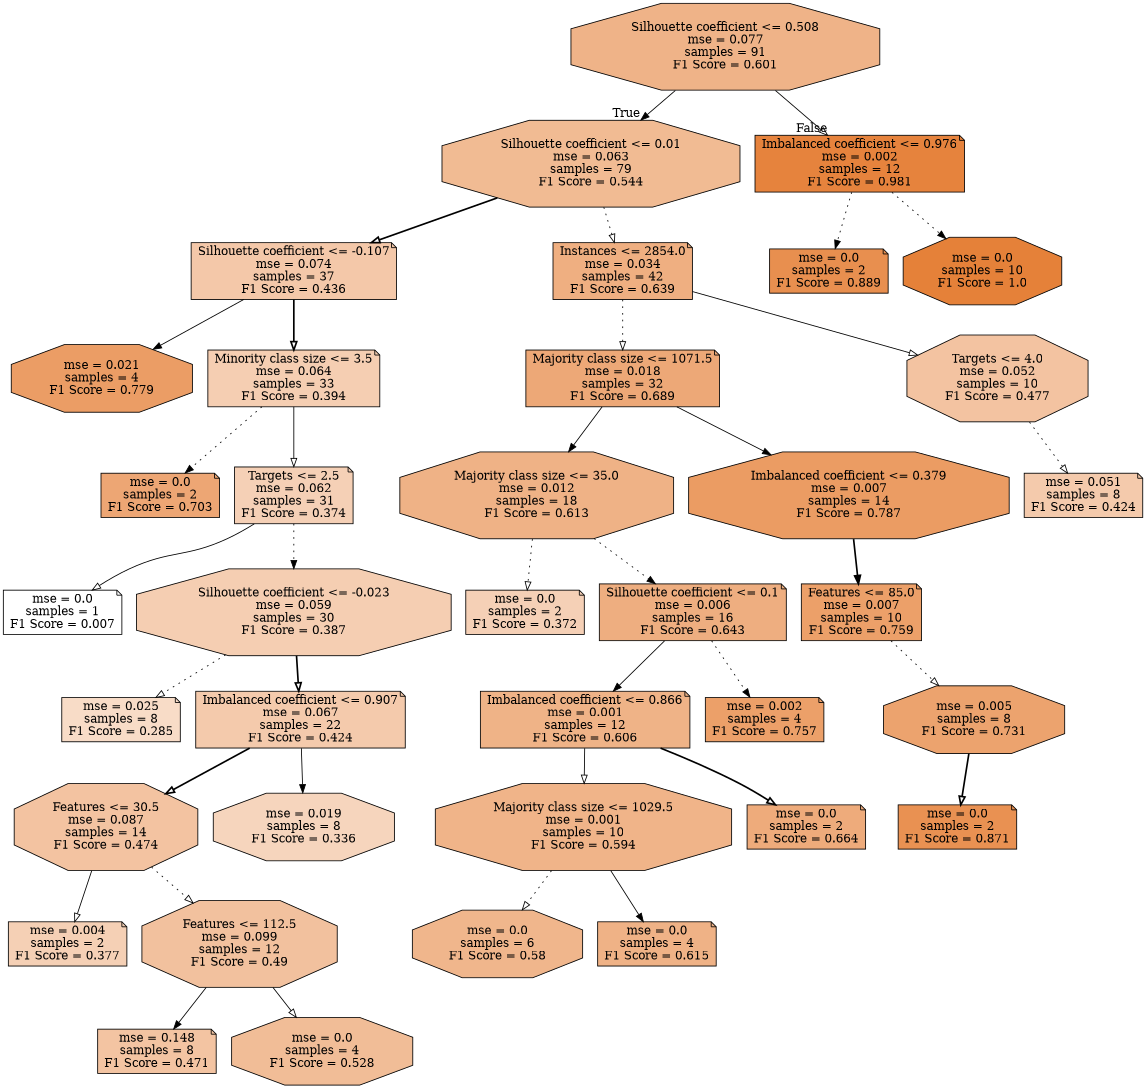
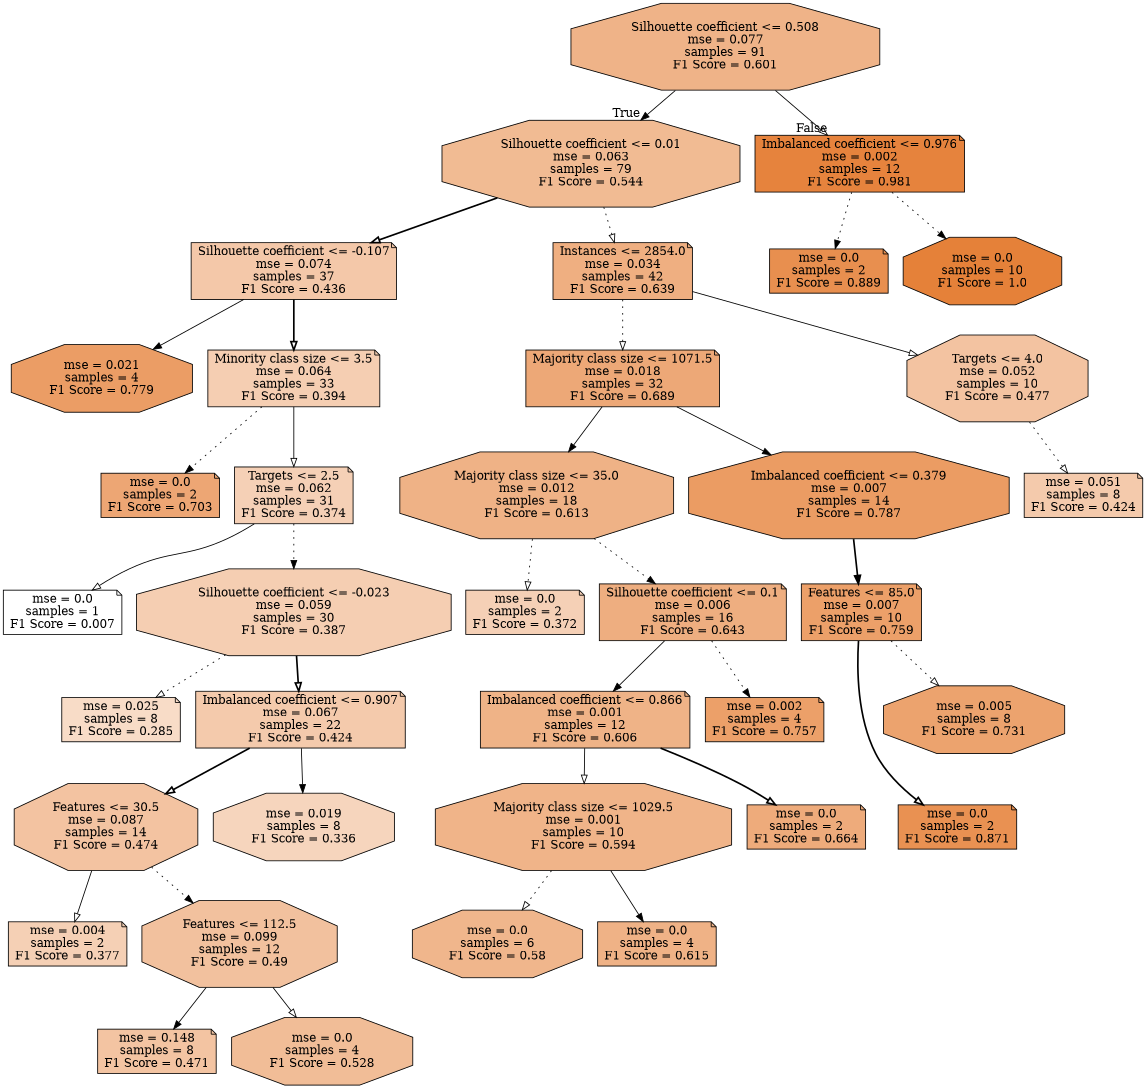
(965, 775) -> (866, 729)
(169, 882) -> (169, 882)
